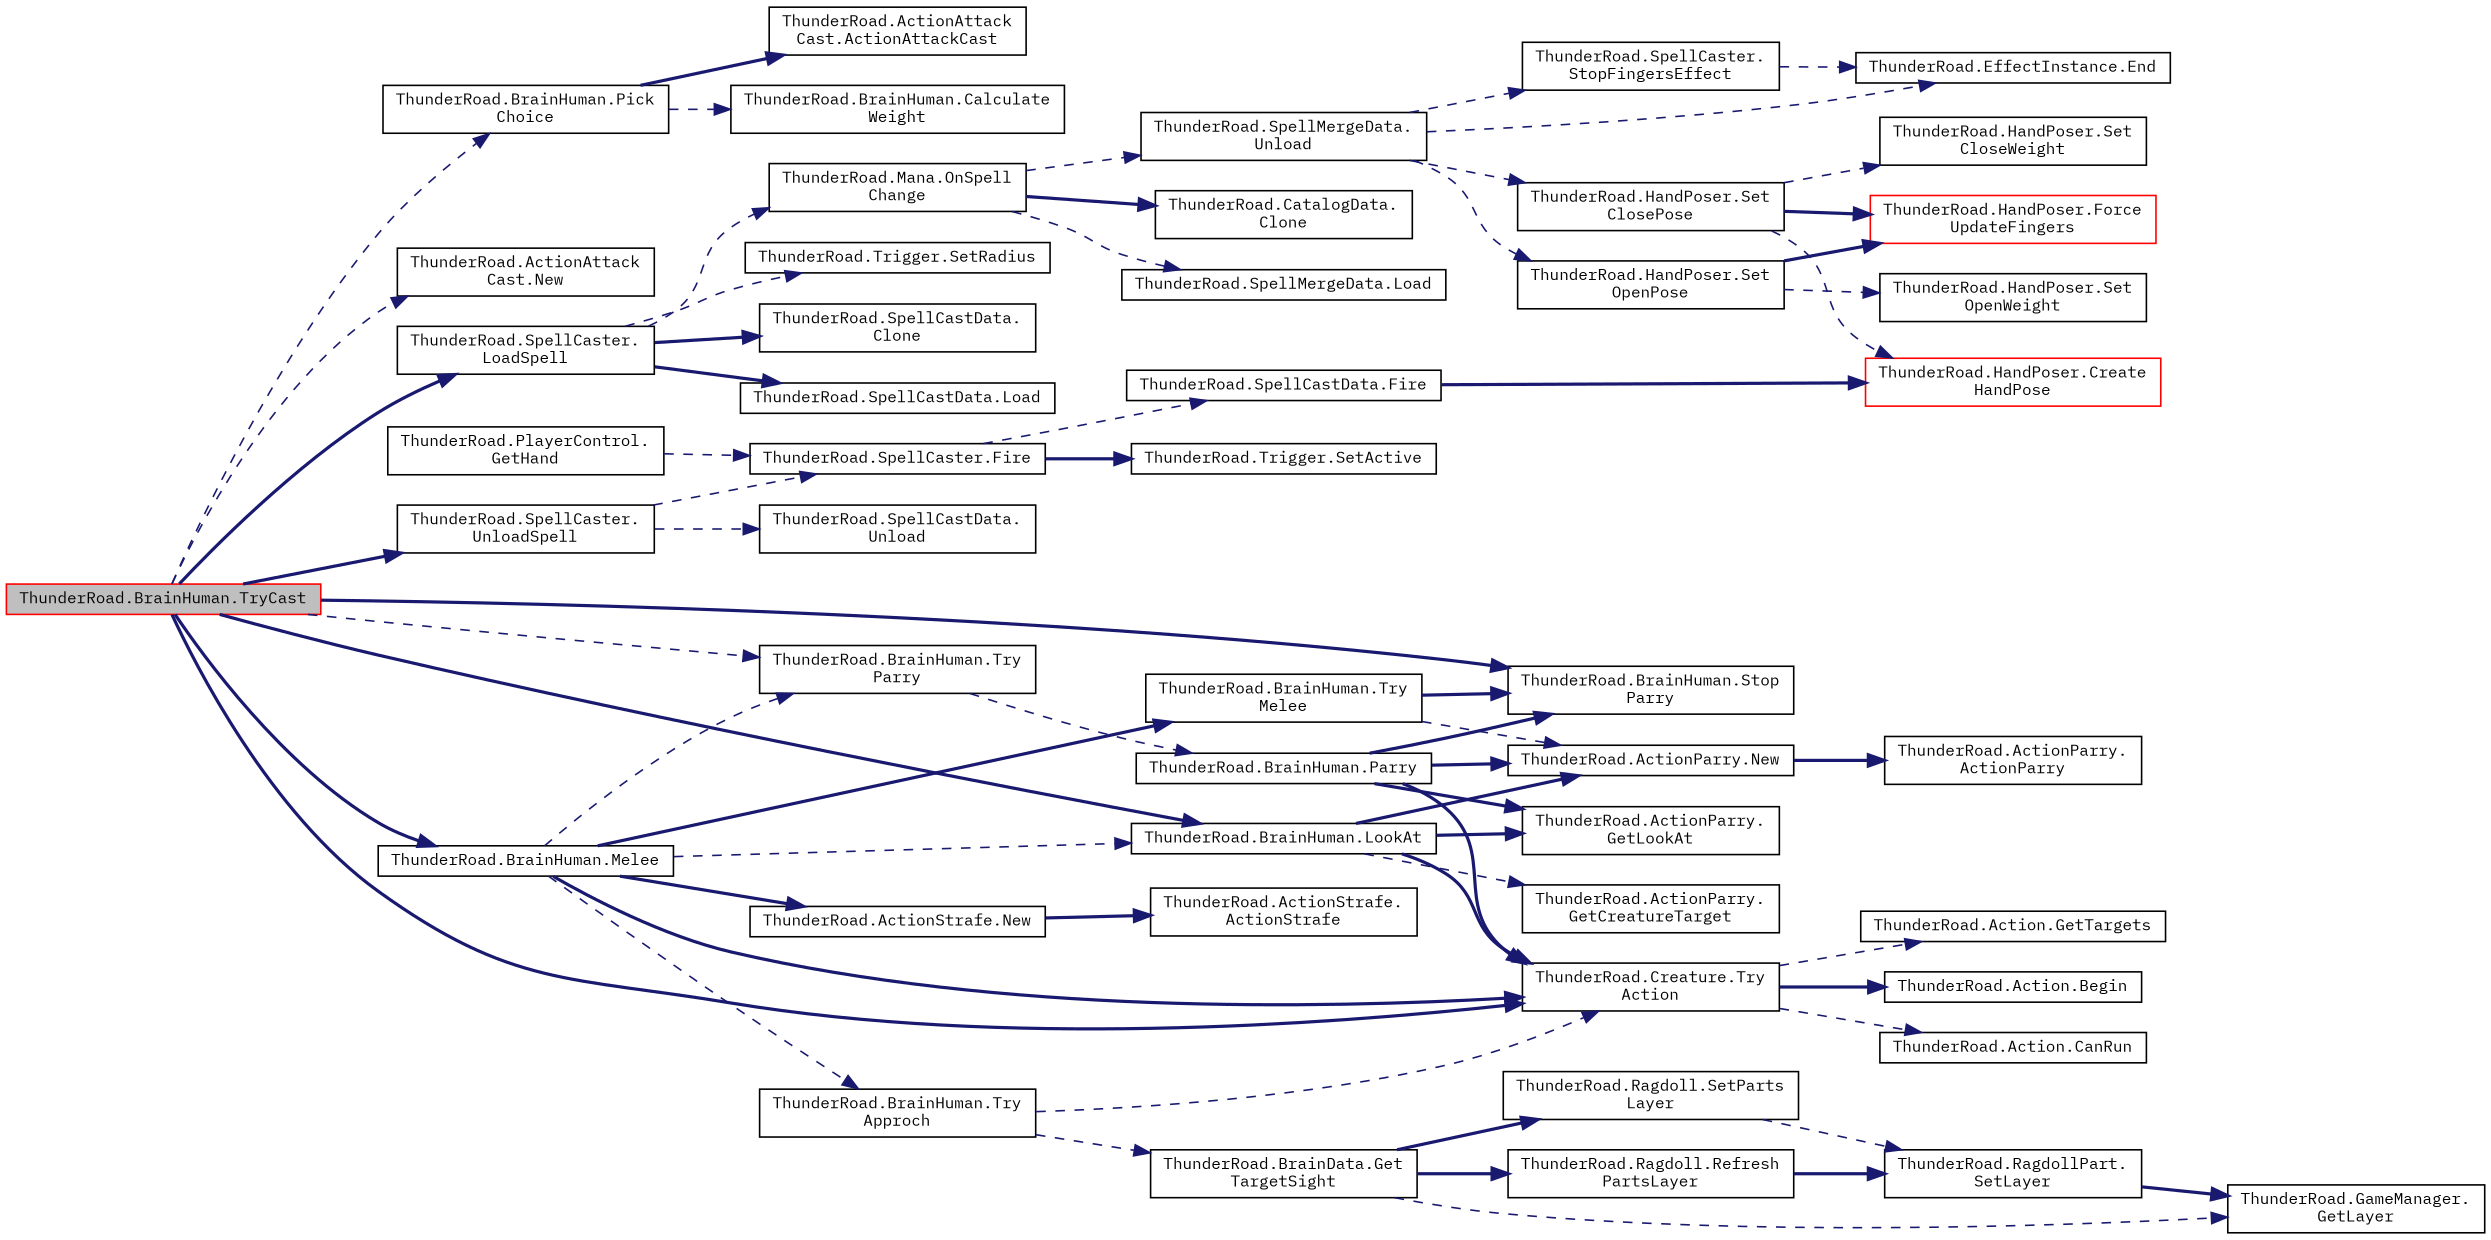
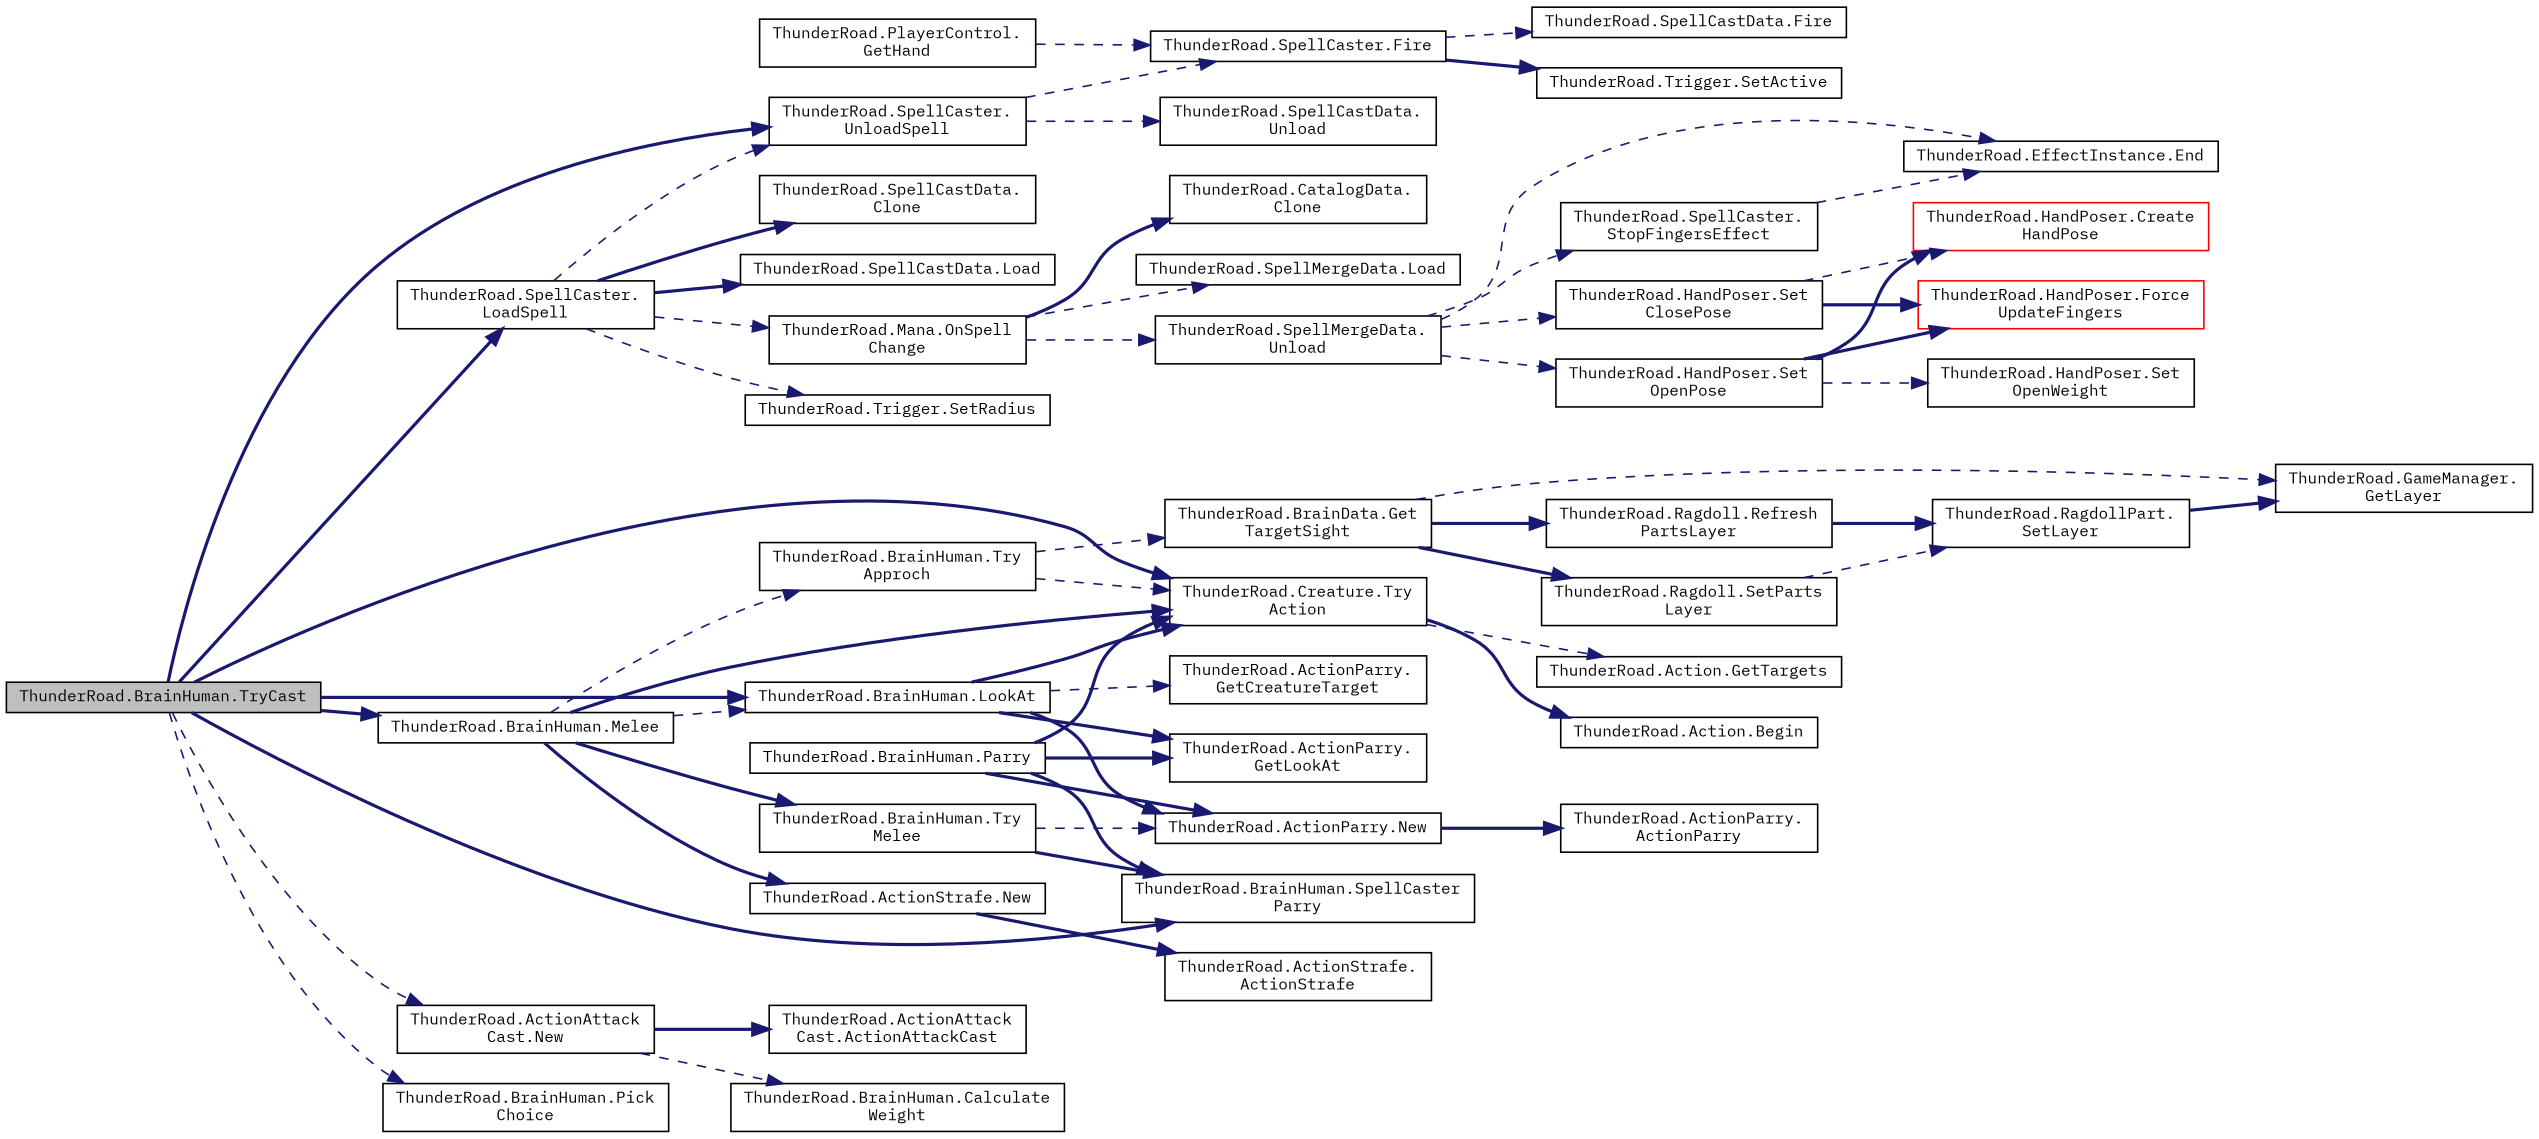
(704, 72) -> (704, 1029)
(691, 109) -> (704, 1067)
(2013, 141) -> none
none -> (649, 207)
(1645, 384) -> (1869, 317)
(164, 599) -> (164, 697)
(898, 669) -> none
(1651, 690) -> (1298, 898)
(2013, 1048) -> none
